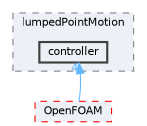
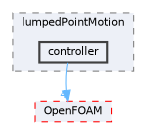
(80, 87) -> (66, 78)
